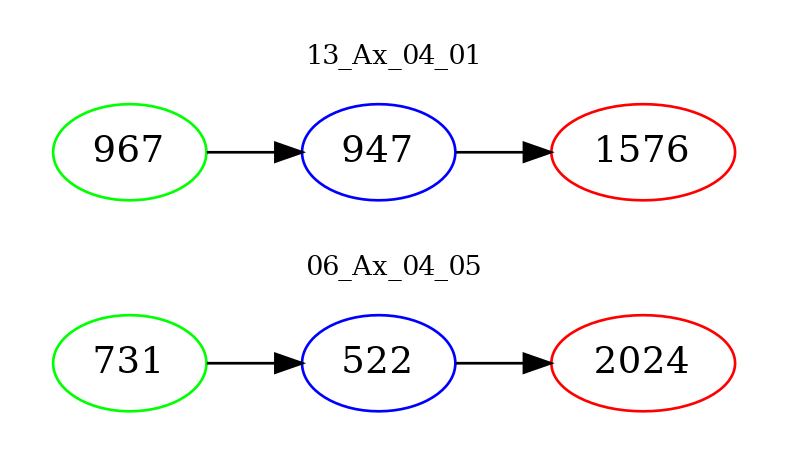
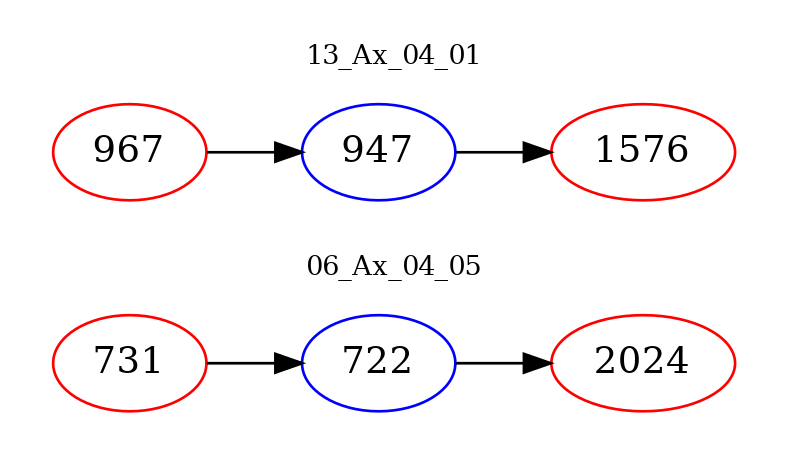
(130, 152) -> (130, 152)
(130, 363) -> (130, 363)
(379, 363) -> (379, 363)
